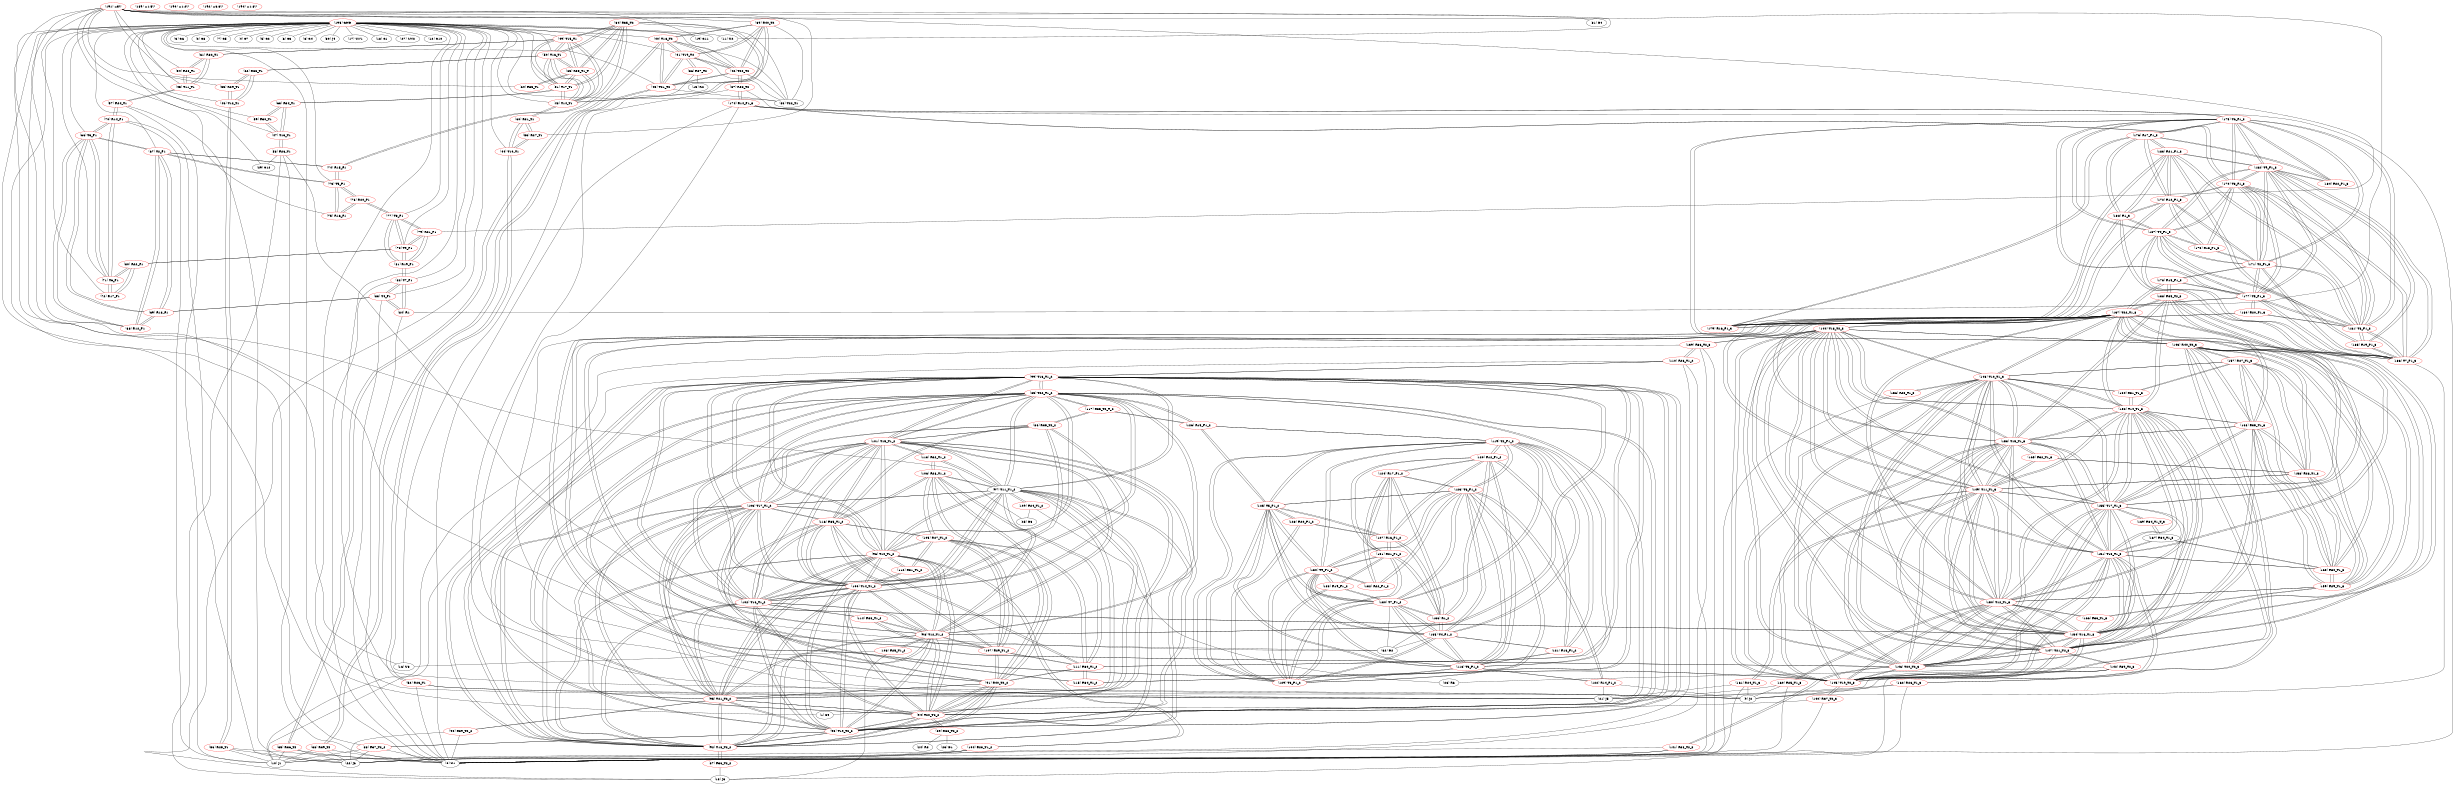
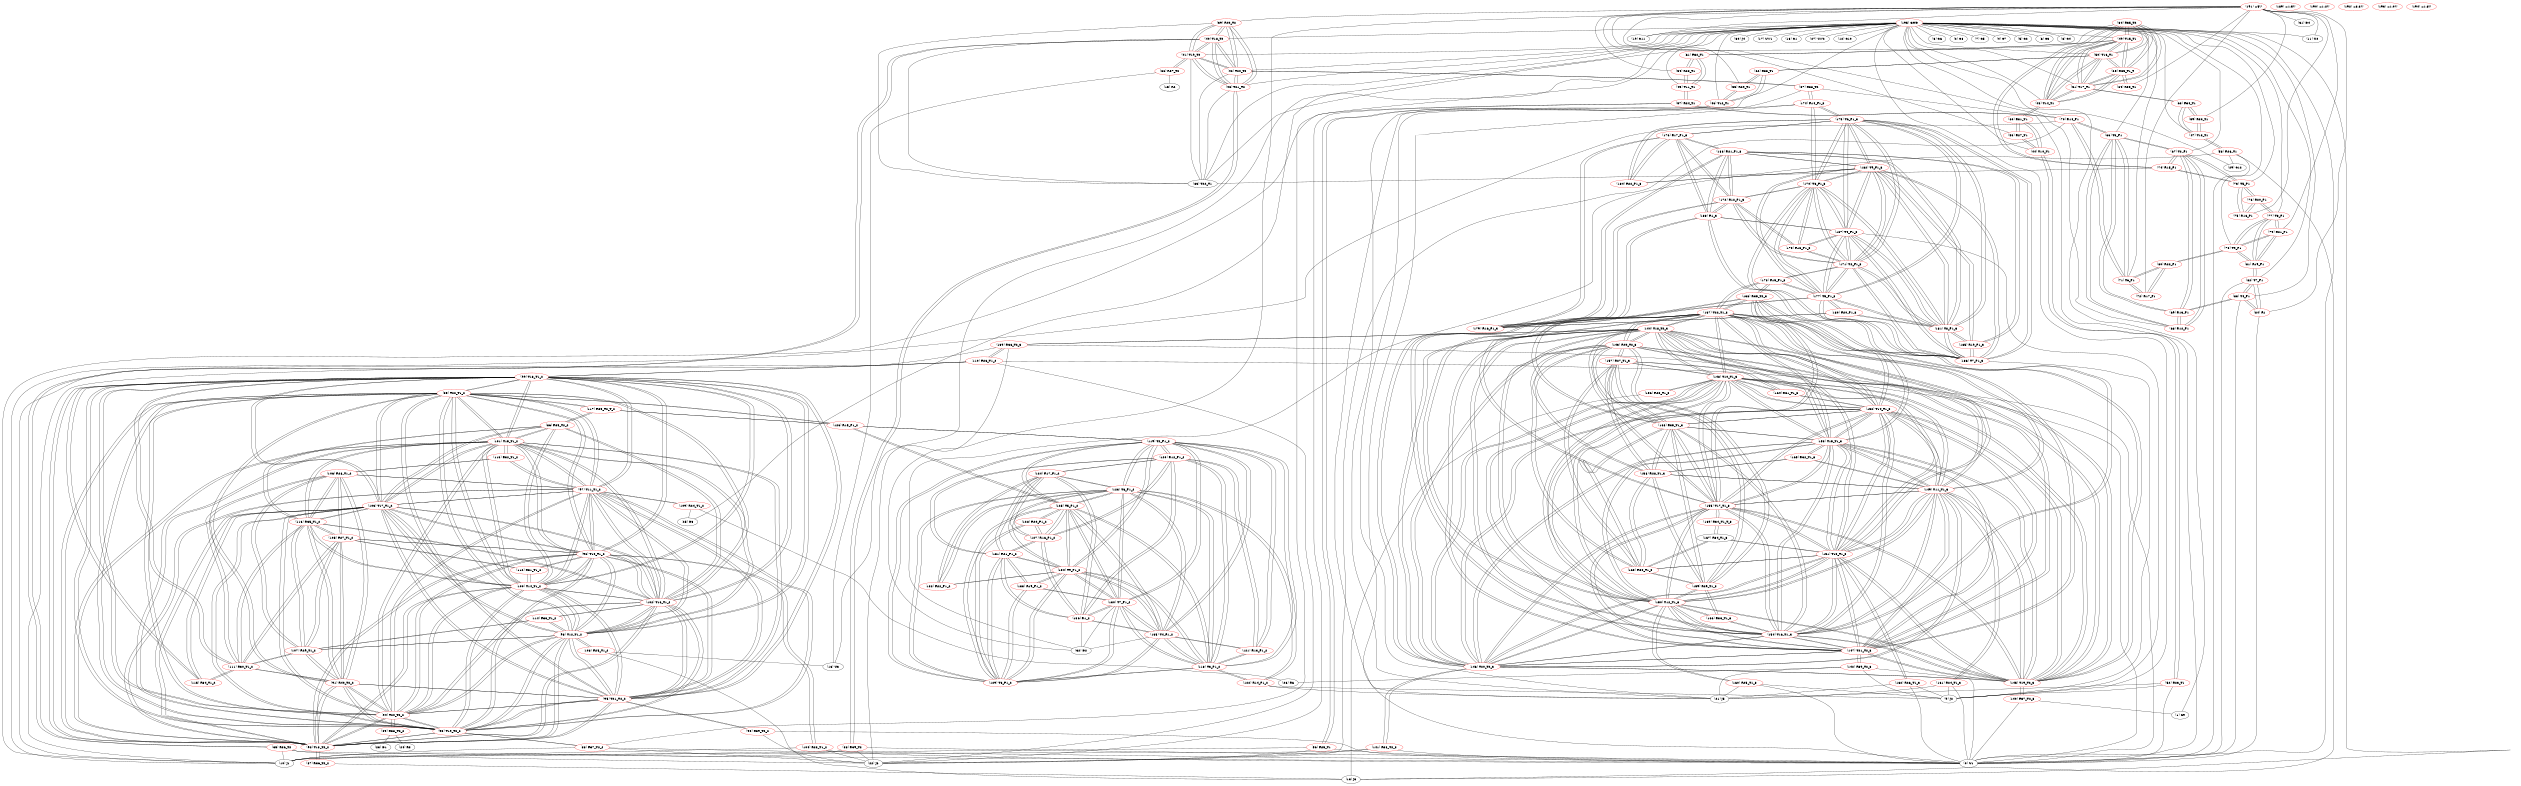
none -> (2387, 7)
none -> (1661, 176)
(1004, 490) -> (590, 490)
